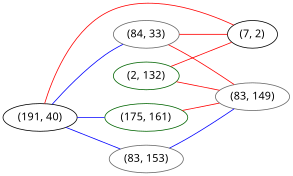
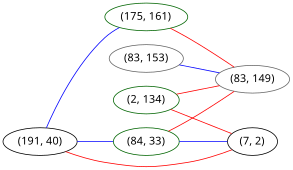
(146, 34) -> (146, 142)
(203, 34) -> (203, 142)
(146, 76) -> (146, 100)
(93, 138) -> none
